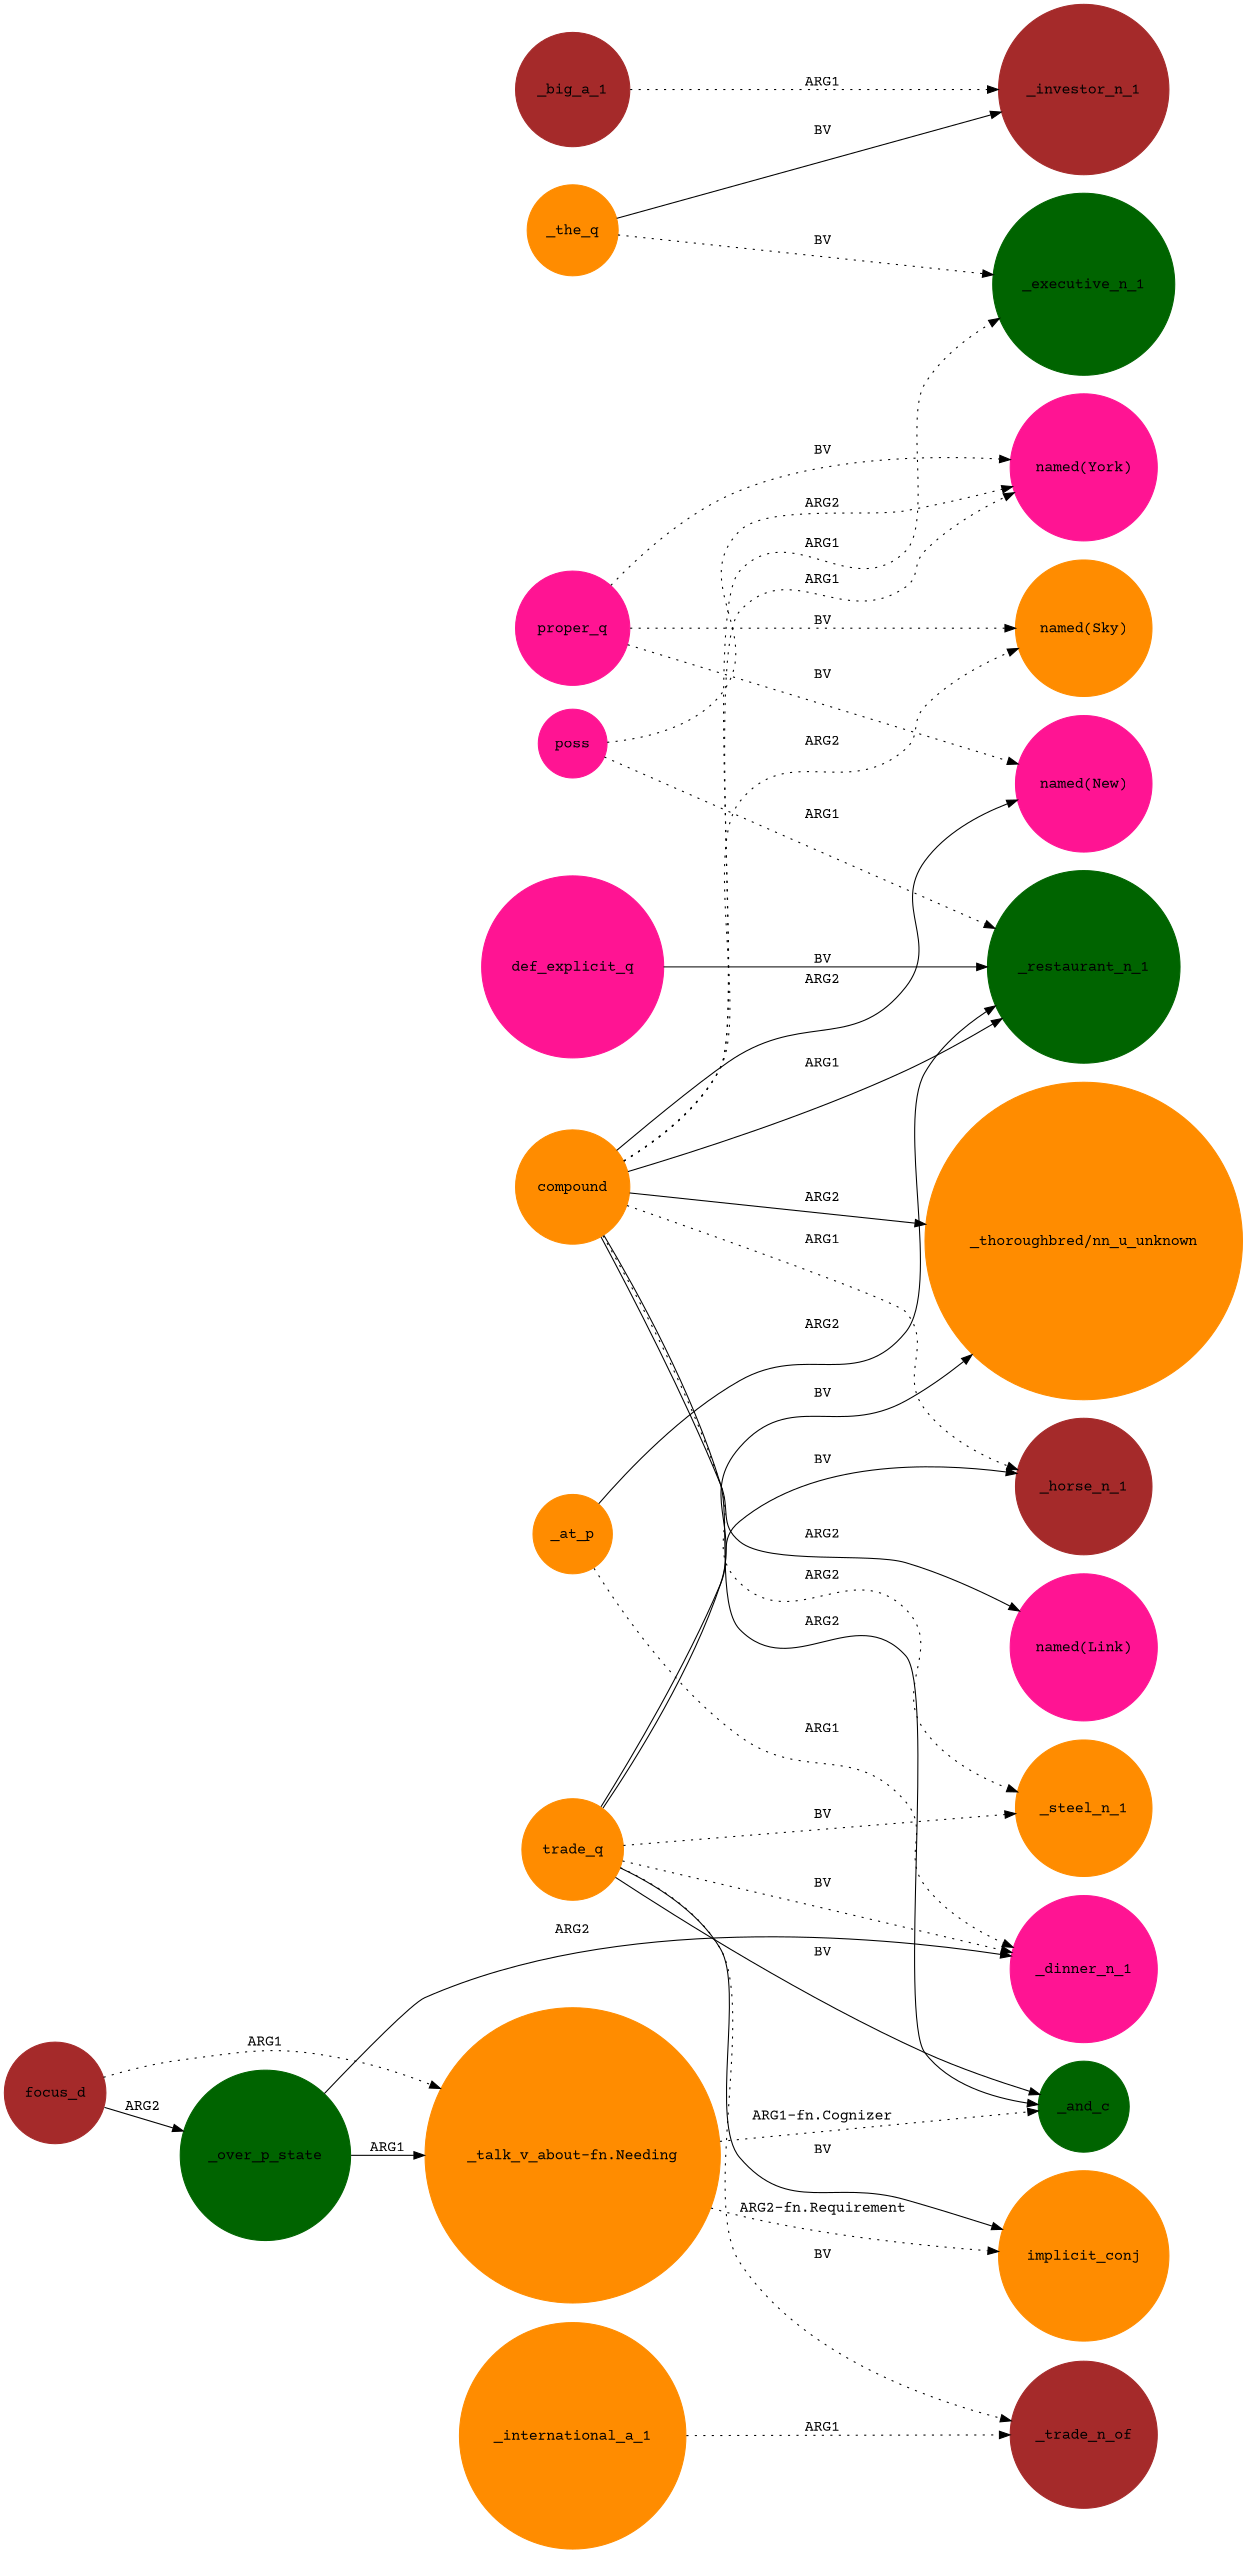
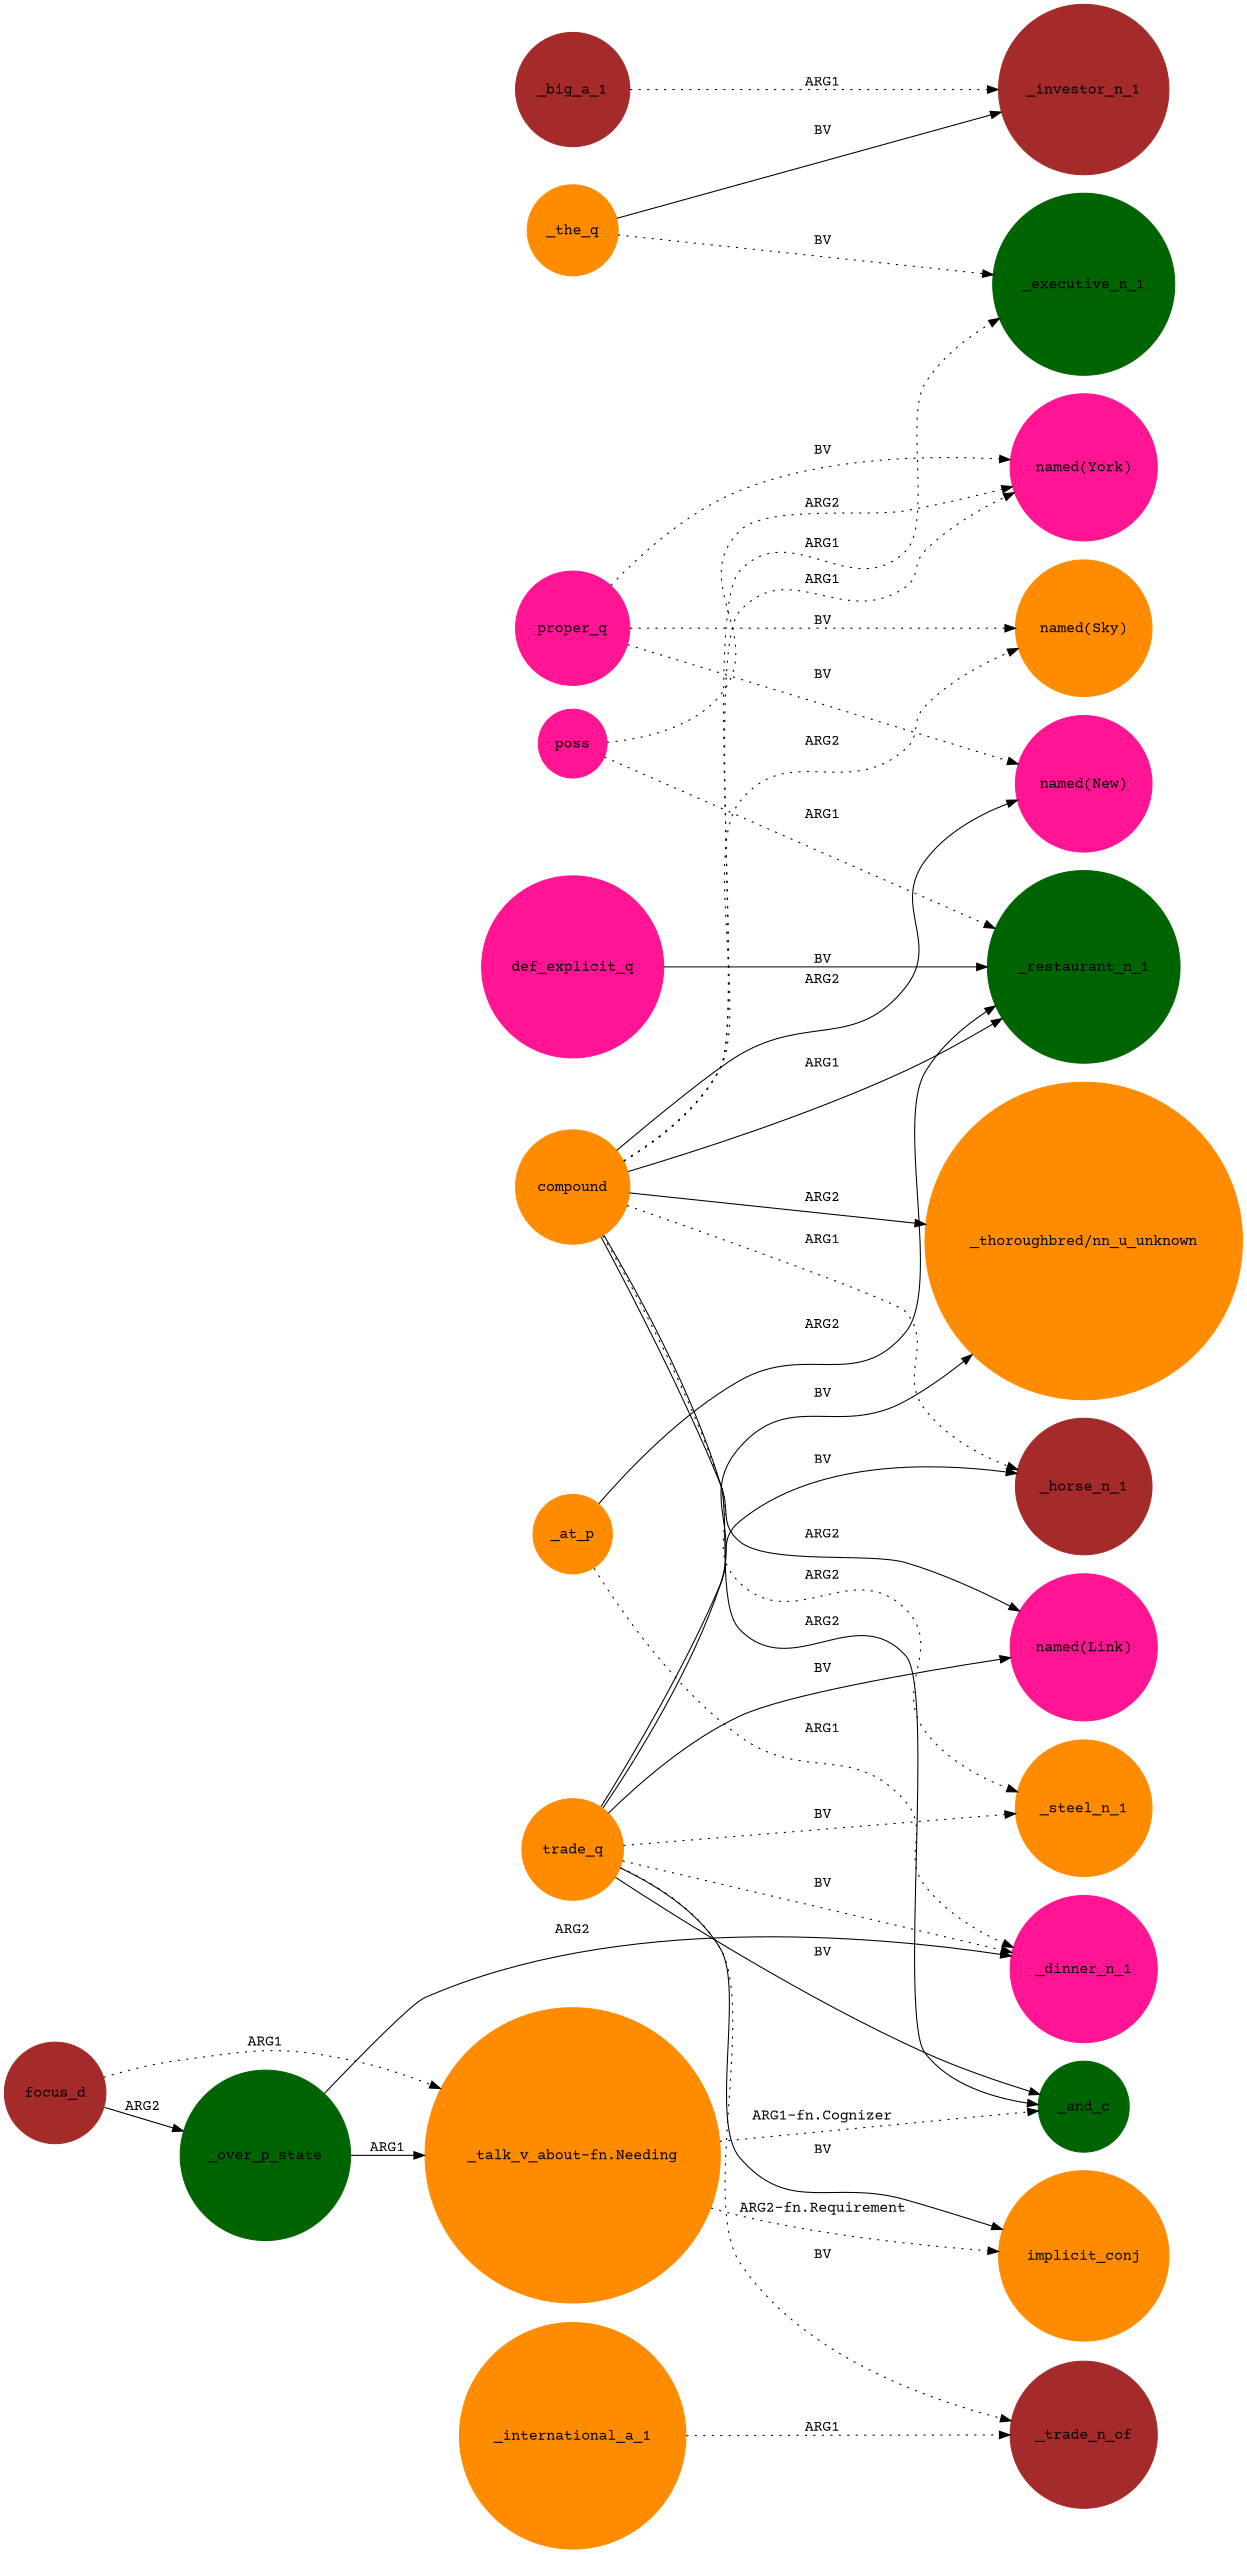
none -> (788, 1700)
